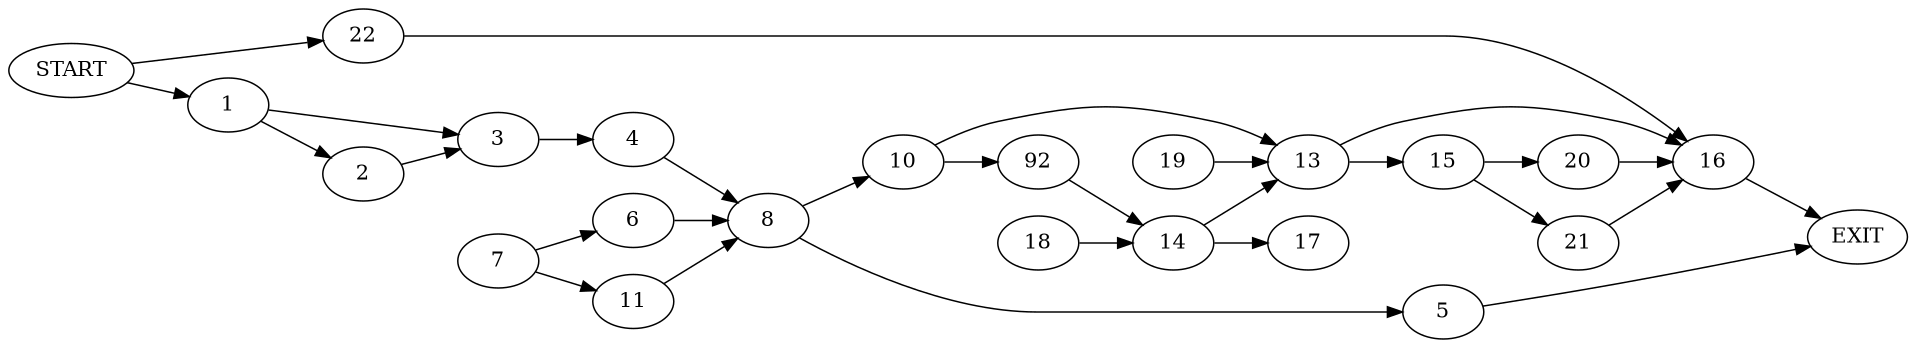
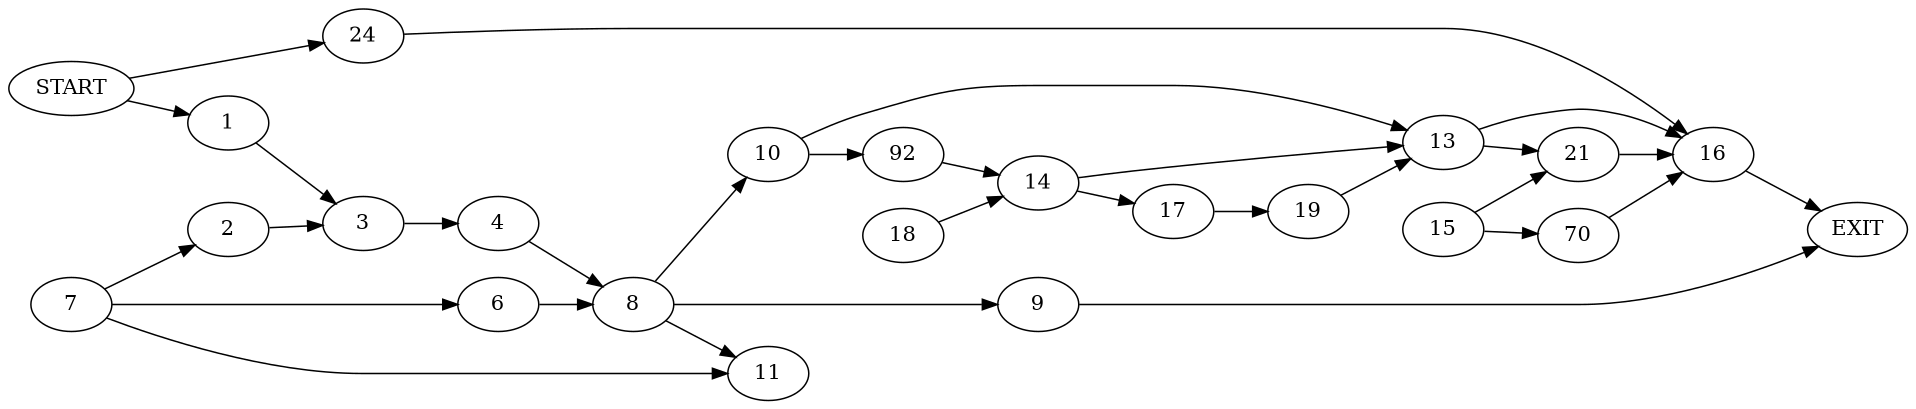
(363, 36) -> (363, 36)
(289, 136) -> (143, 270)
(1368, 162) -> (1503, 148)
(1578, 162) -> (1578, 236)
none -> (1233, 212)
(694, 265) -> (694, 336)
(1443, 312) -> (1038, 304)
